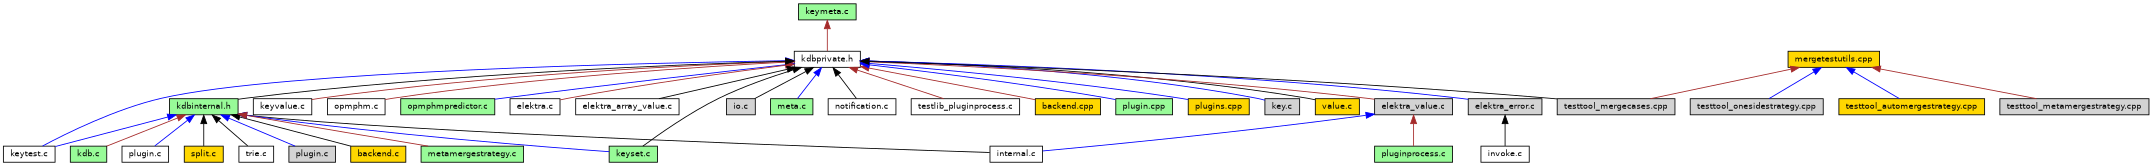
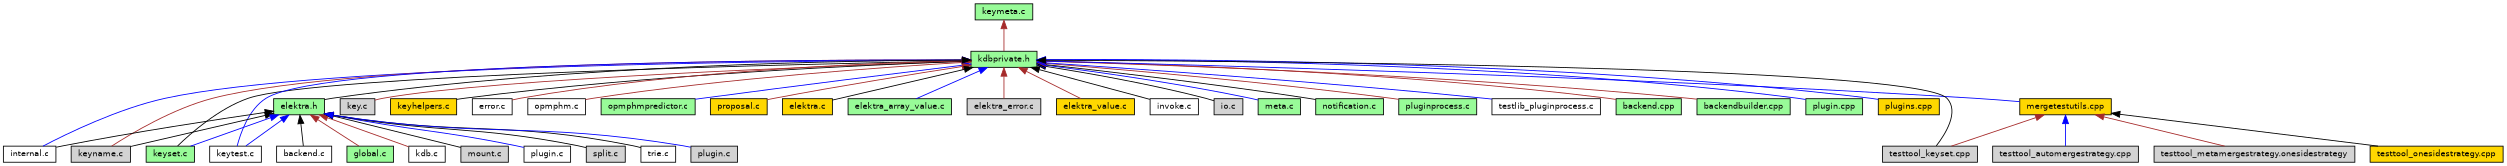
(827, 59) -> (1004, 59)
(1068, 73) -> (609, 77)
(1169, 74) -> (1004, 87)
none -> (1533, 77)
(723, 84) -> (948, 85)
(901, 84) -> (1280, 80)
(1792, 85) -> (2249, 130)
(622, 89) -> (898, 85)
(204, 107) -> (299, 107)
(283, 107) -> (492, 107)
(535, 107) -> (807, 107)
(627, 107) -> (900, 107)
none -> (739, 107)
(862, 107) -> (1350, 107)
(1068, 107) -> (1649, 107)
(1337, 107) -> (424, 107)
(1414, 107) -> (1095, 107)
(1616, 107) -> (1930, 154)
none -> (1744, 107)
(1757, 107) -> (2437, 154)
(1912, 107) -> (2066, 154)
(2074, 107) -> (2254, 154)
(1204, 135) -> (497, 69)
(1414, 135) -> (1284, 86)
(1505, 135) -> (1095, 85)
(89, 154) -> (427, 154)
none -> (101, 154)
(204, 154) -> (606, 154)
(378, 154) -> (304, 154)
(472, 154) -> (370, 154)
none -> (485, 154)
